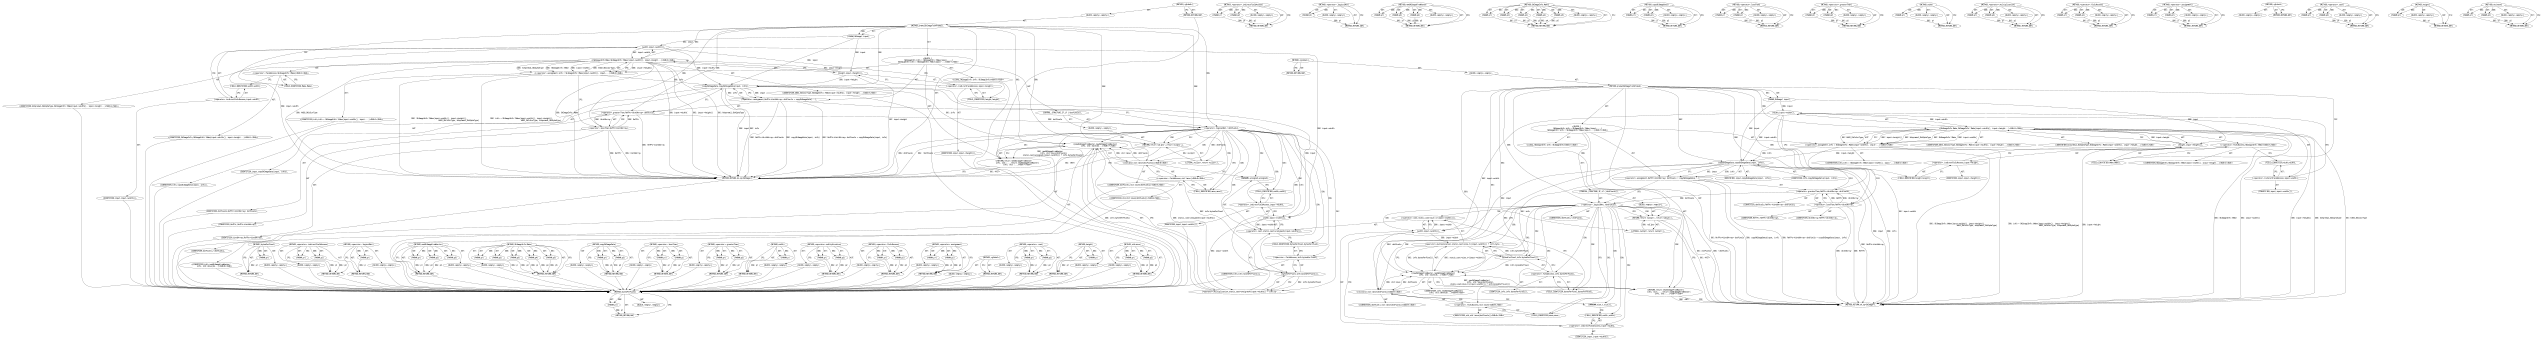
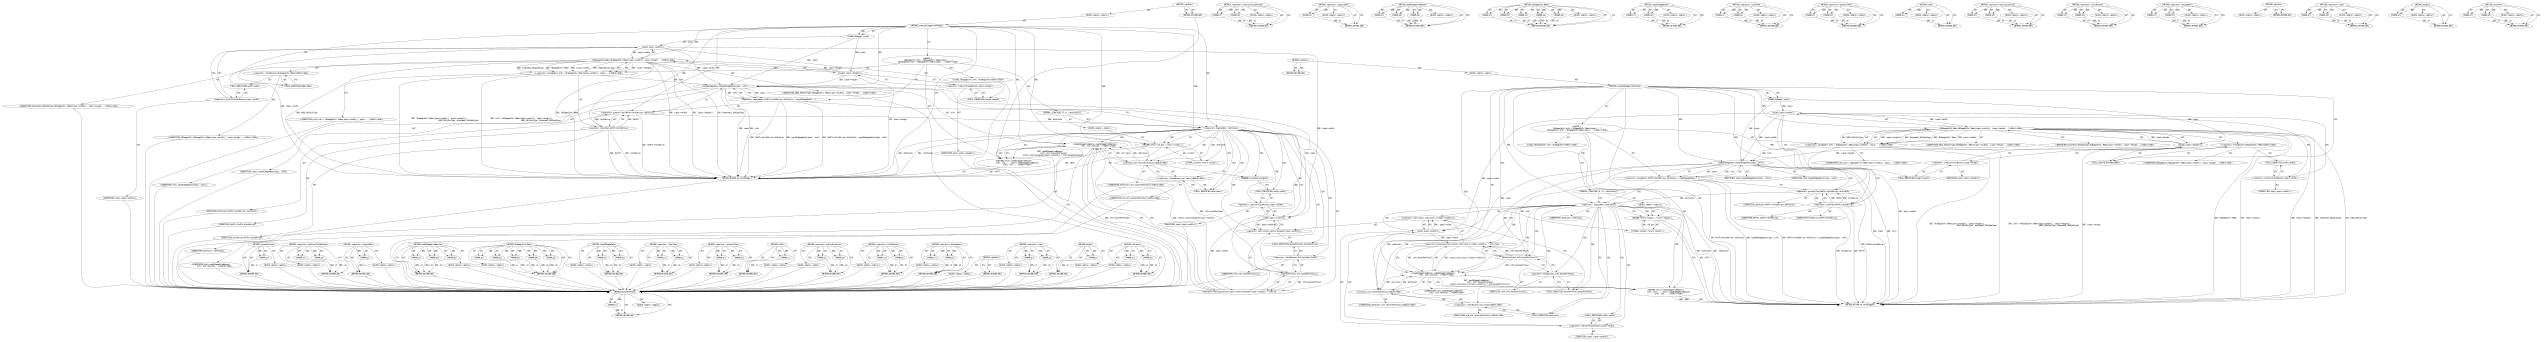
(1226, 209) -> none
(1600, 305) -> none
